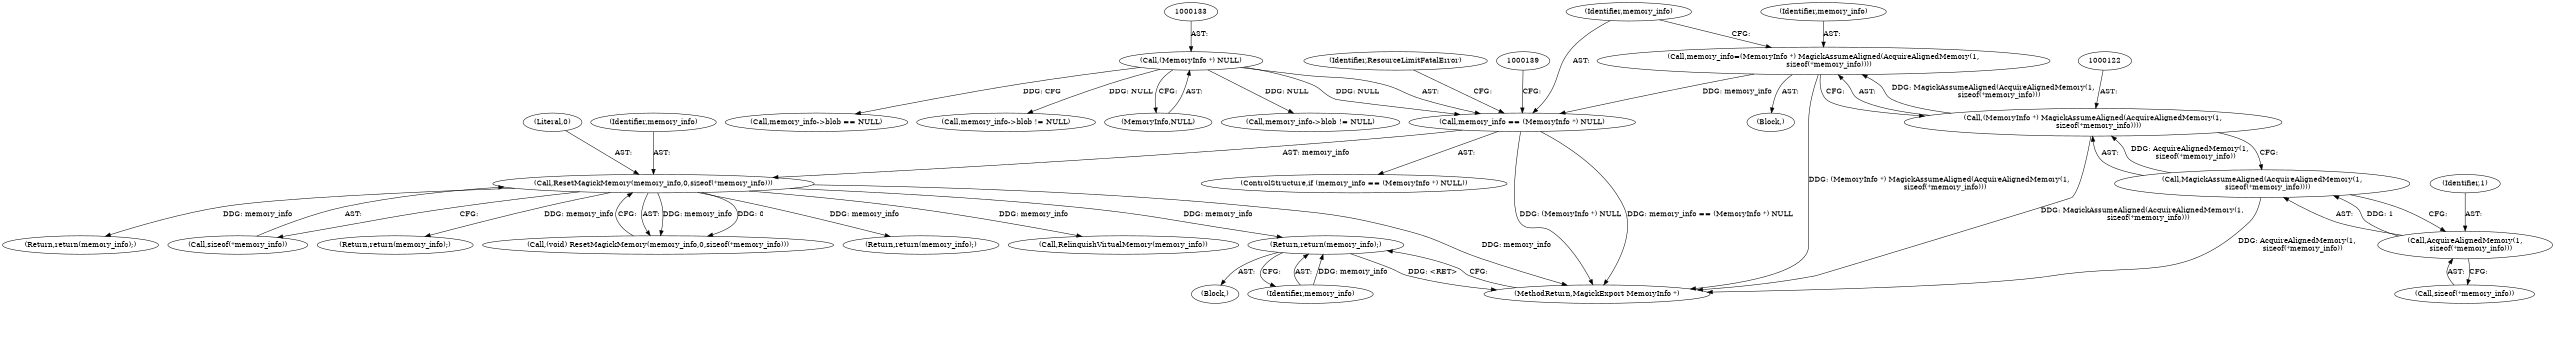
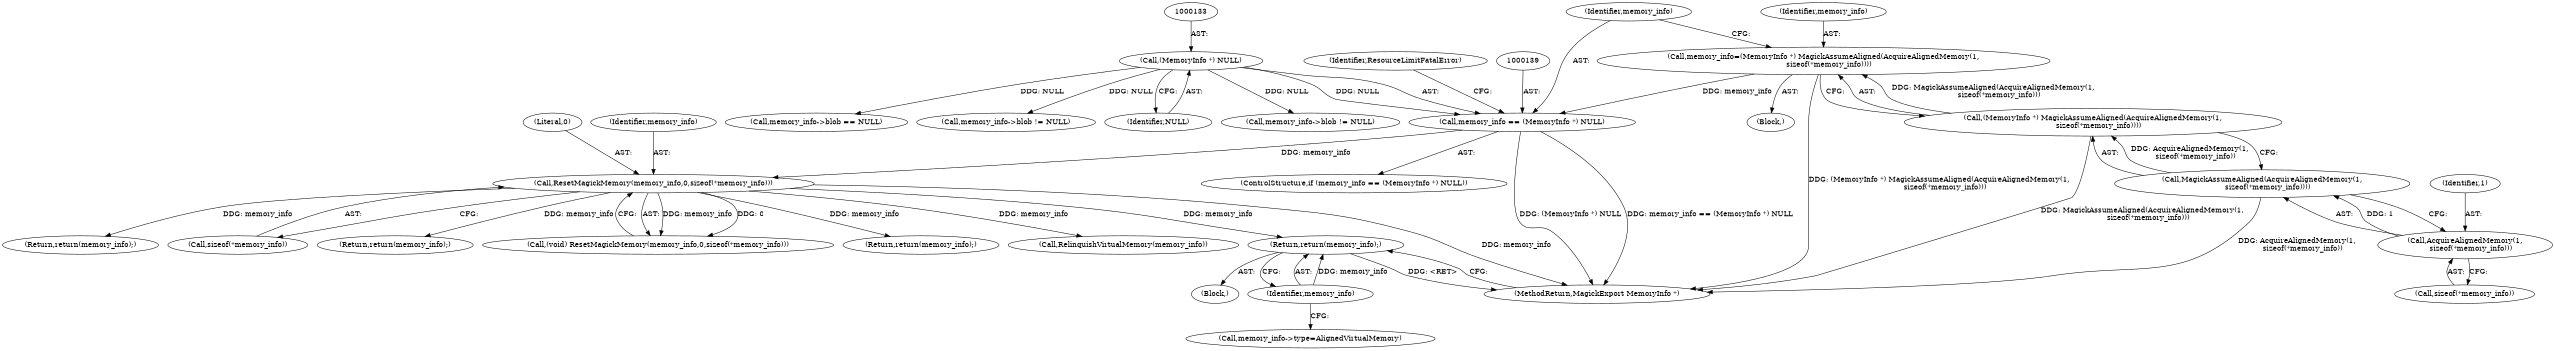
(2105, 61) -> none
(1042, 92) -> (1042, 92)
(1533, 92) -> (1533, 92)
(1158, 122) -> (1158, 122)
(1316, 153) -> (1316, 153)
none -> (1311, 339)
